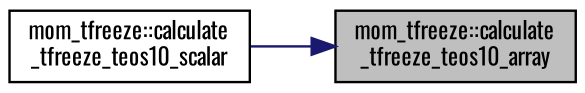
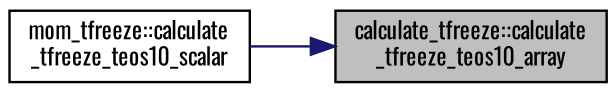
(456, 46) -> (471, 46)
